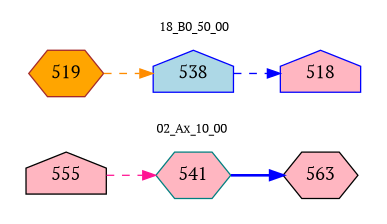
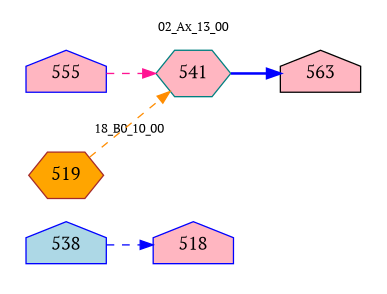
(195, 28) -> (130, 130)
(122, 73) -> (125, 128)
(192, 130) -> (193, 28)
(66, 175) -> (66, 73)
(320, 175) -> (320, 73)
